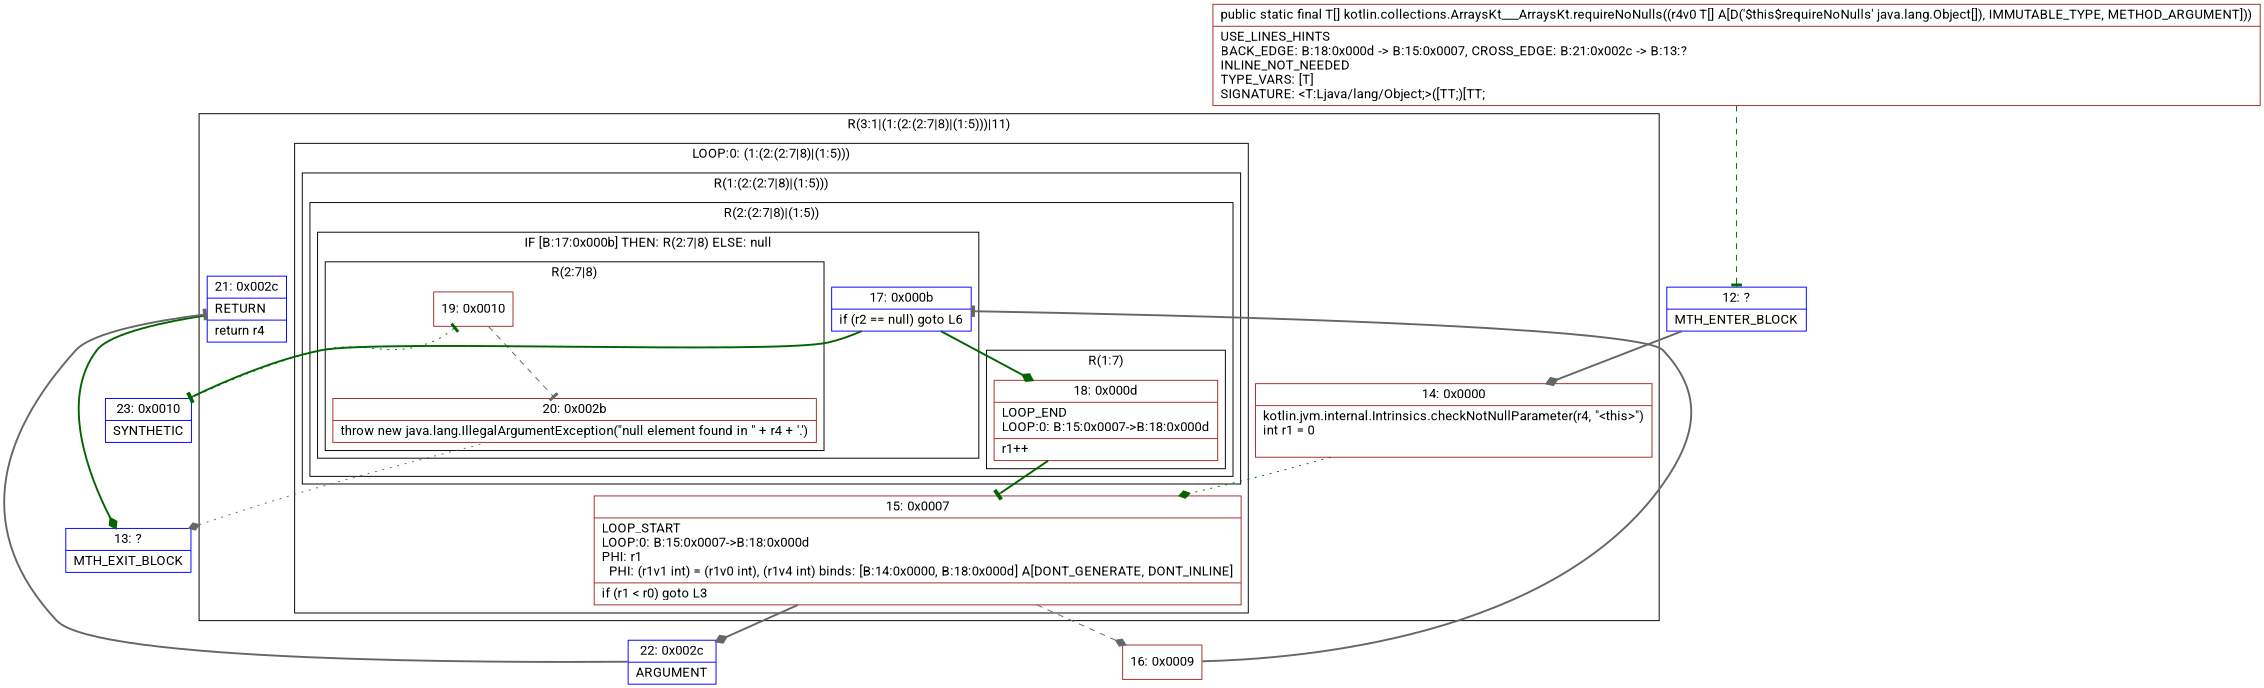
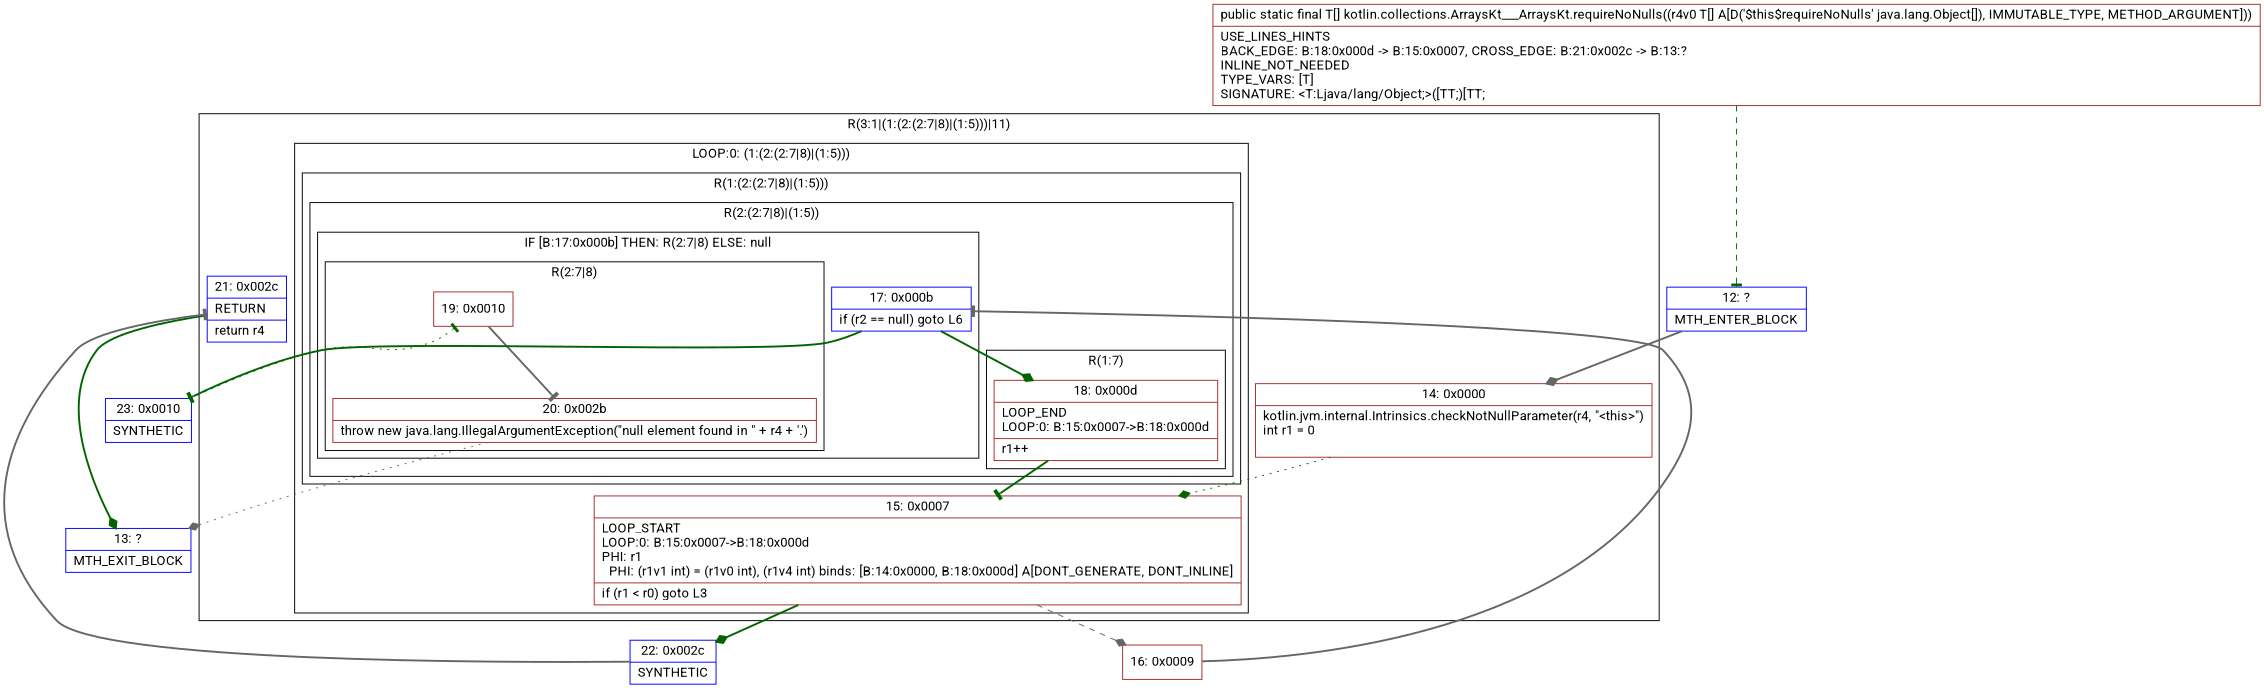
(520, 361) -> (520, 361)
(750, 626) -> (750, 627)
(672, 673) -> (673, 673)
